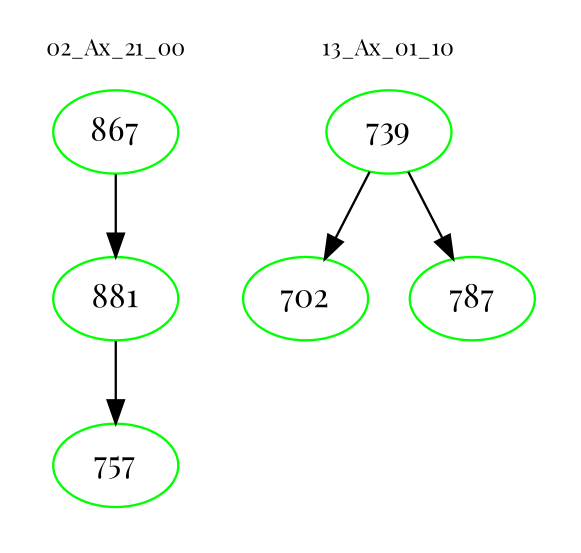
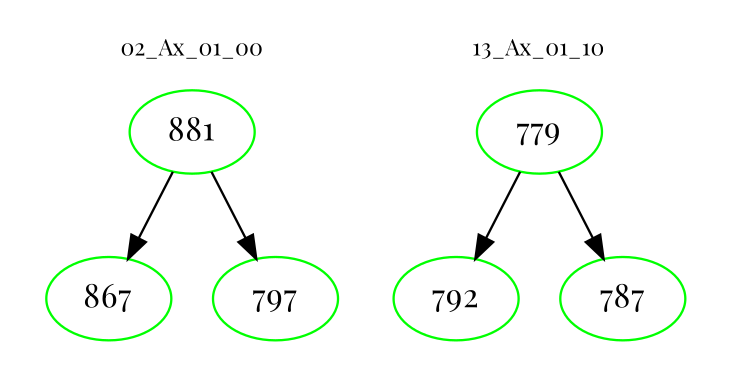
(117, 50) -> (192, 50)
(389, 132) -> (539, 132)
(116, 204) -> (156, 205)
(306, 299) -> (456, 299)
(116, 465) -> (276, 299)
